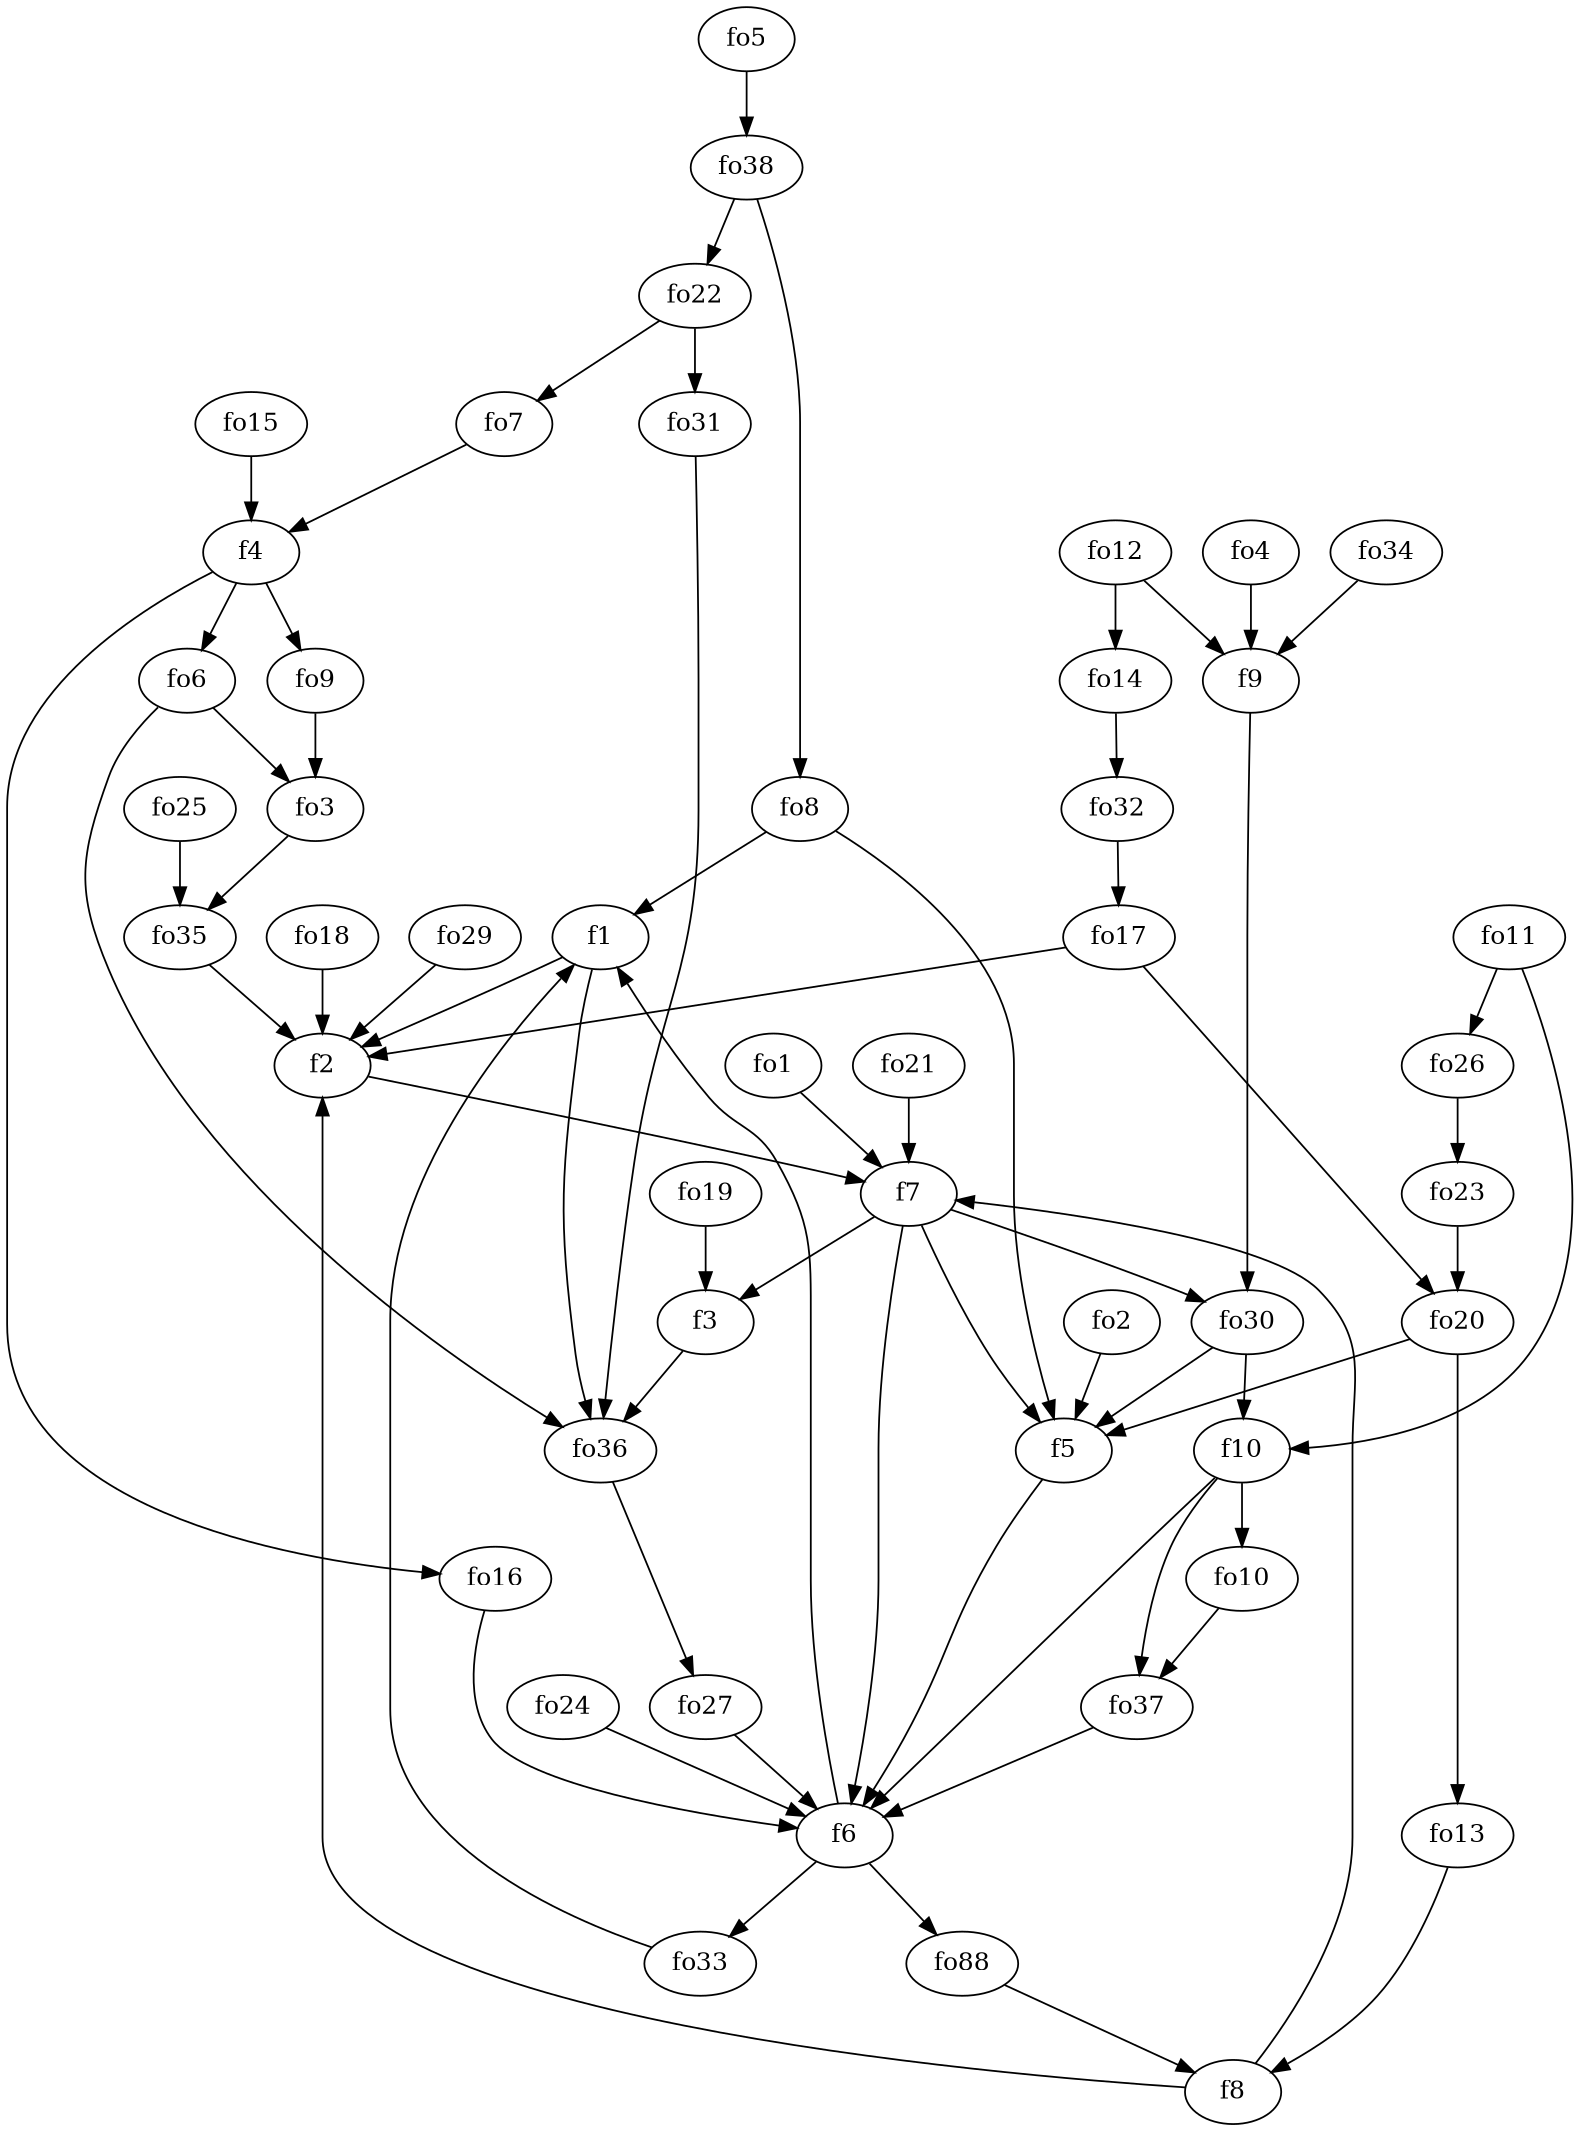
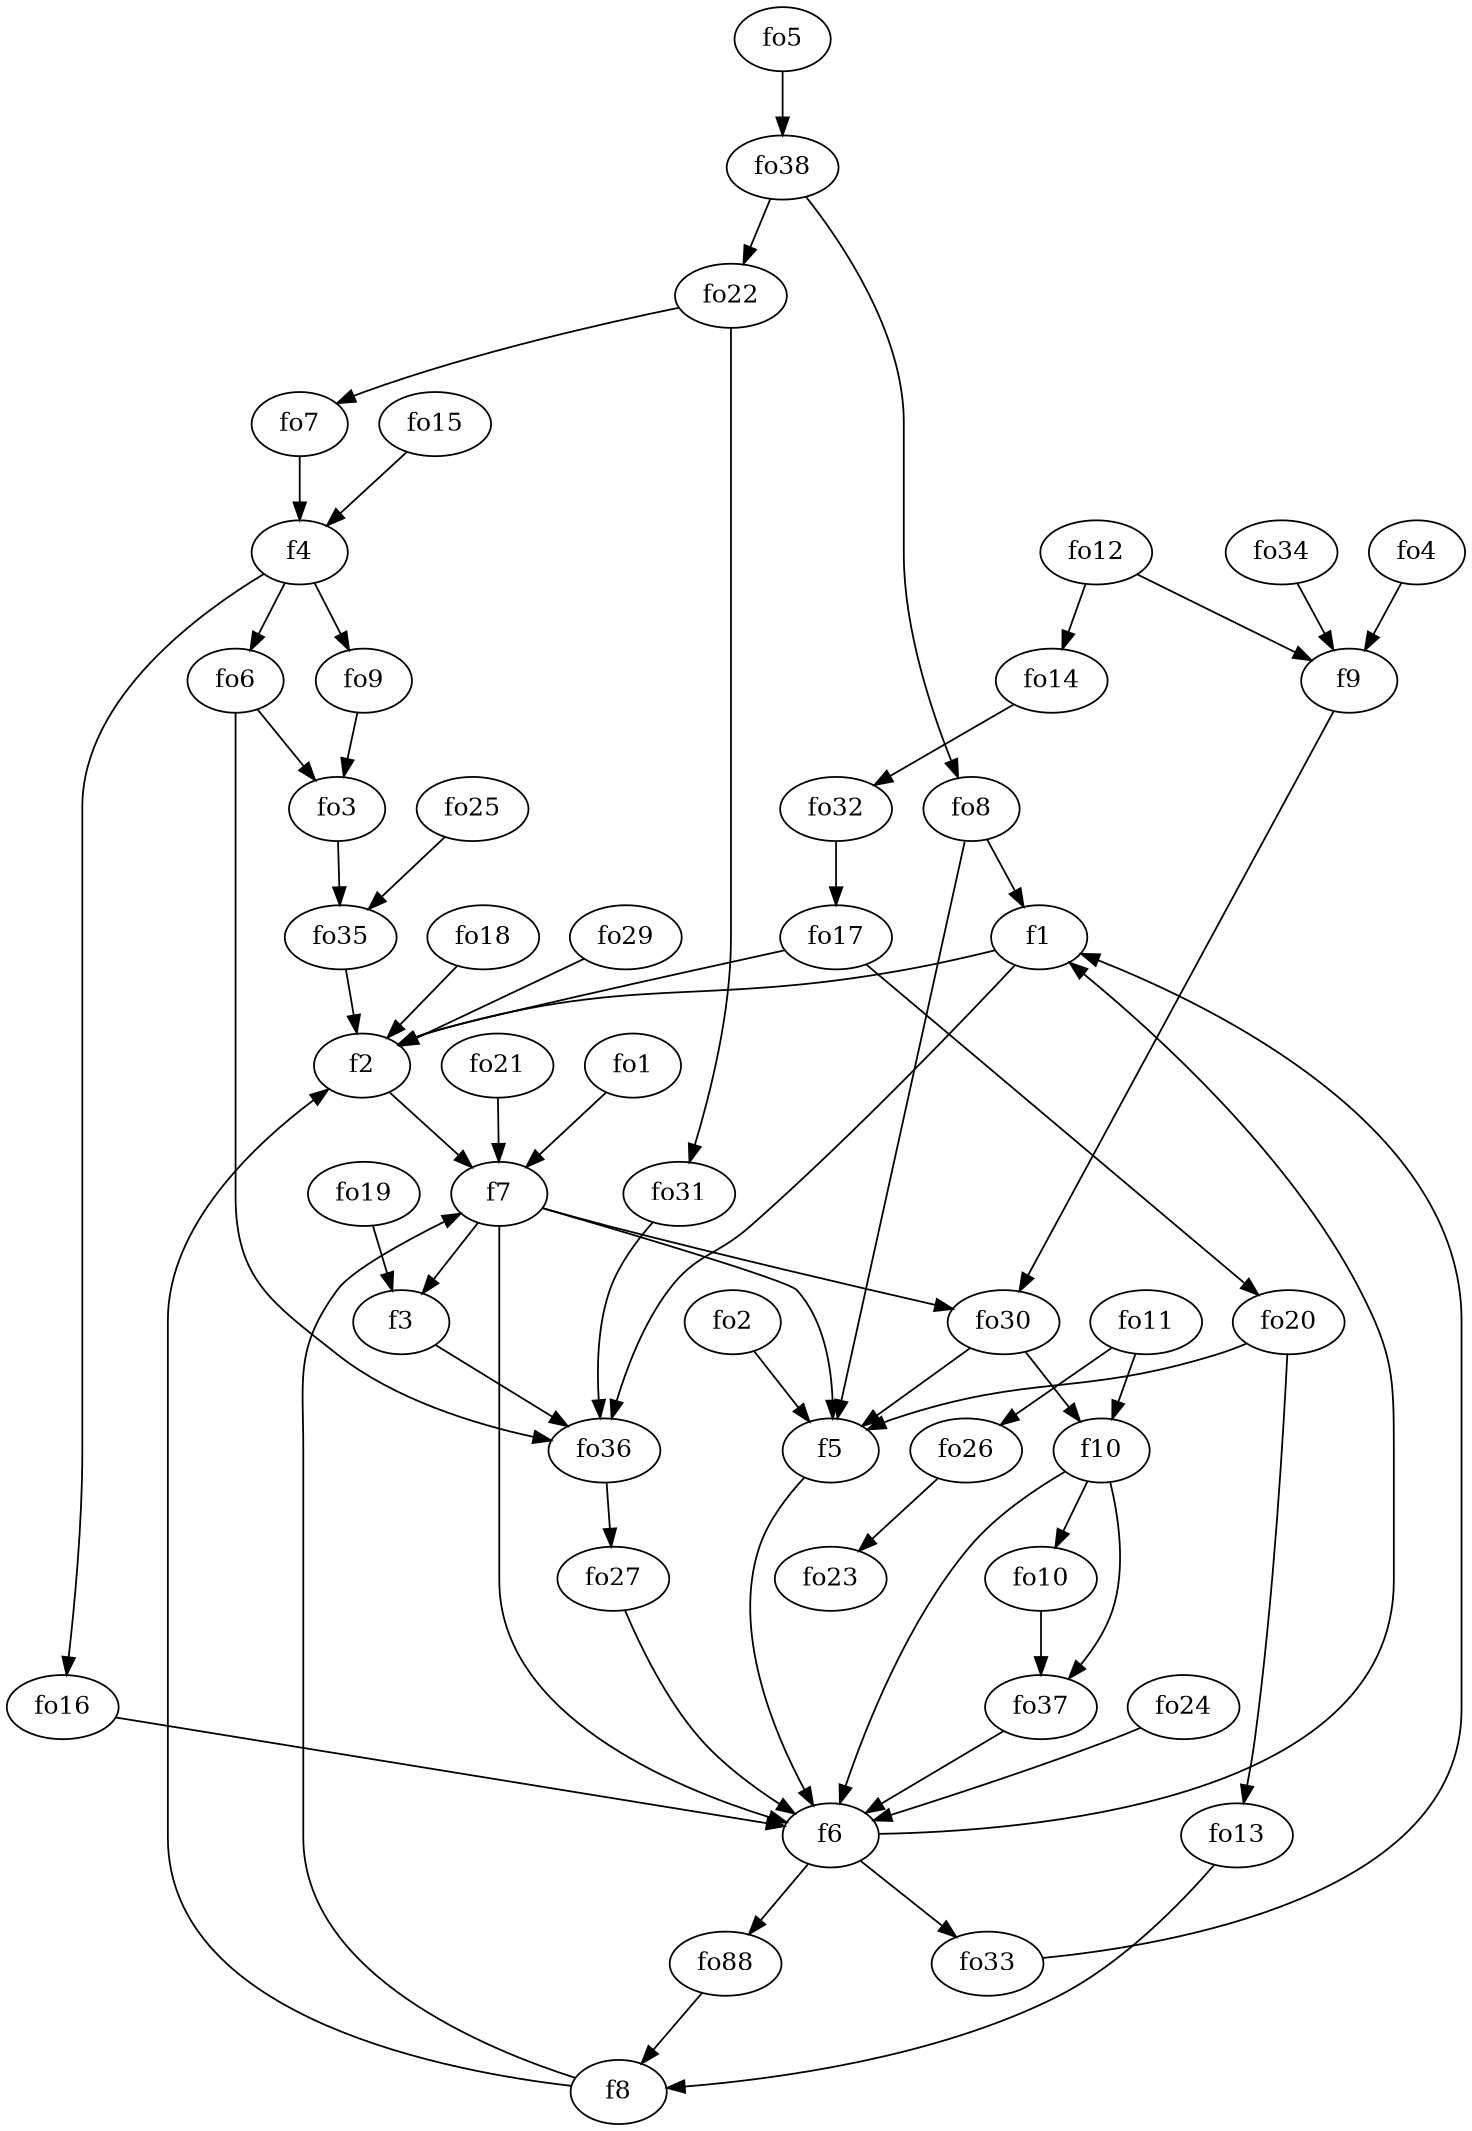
(1458, 1249) -> none
